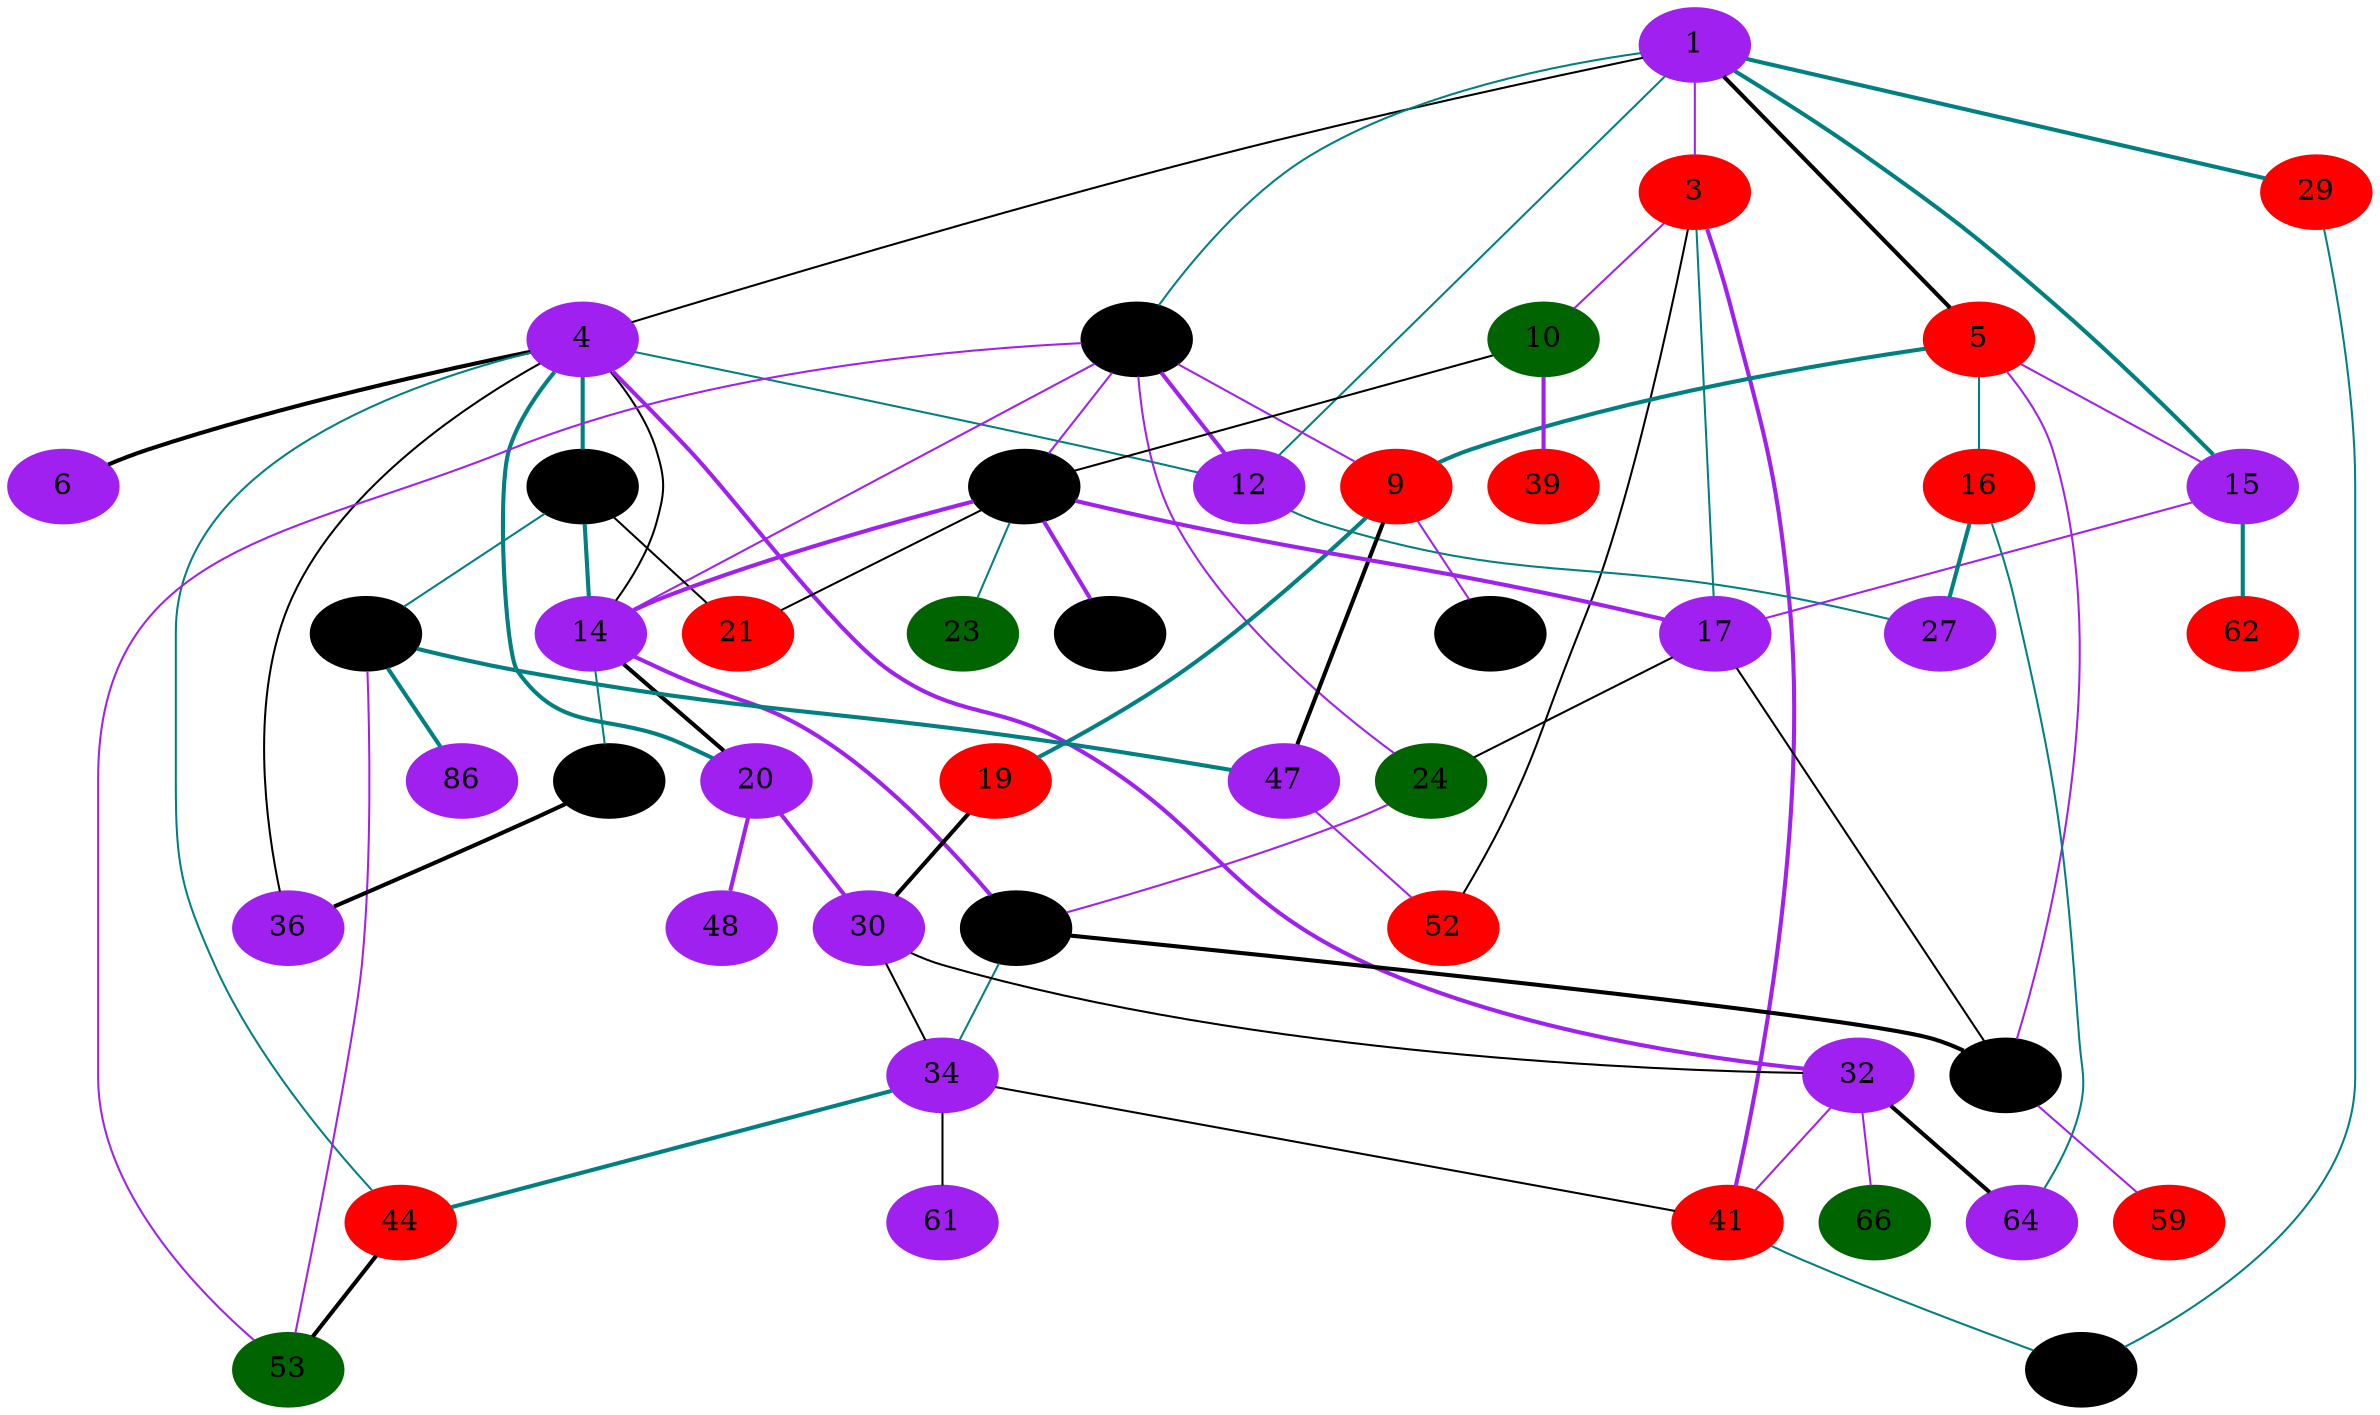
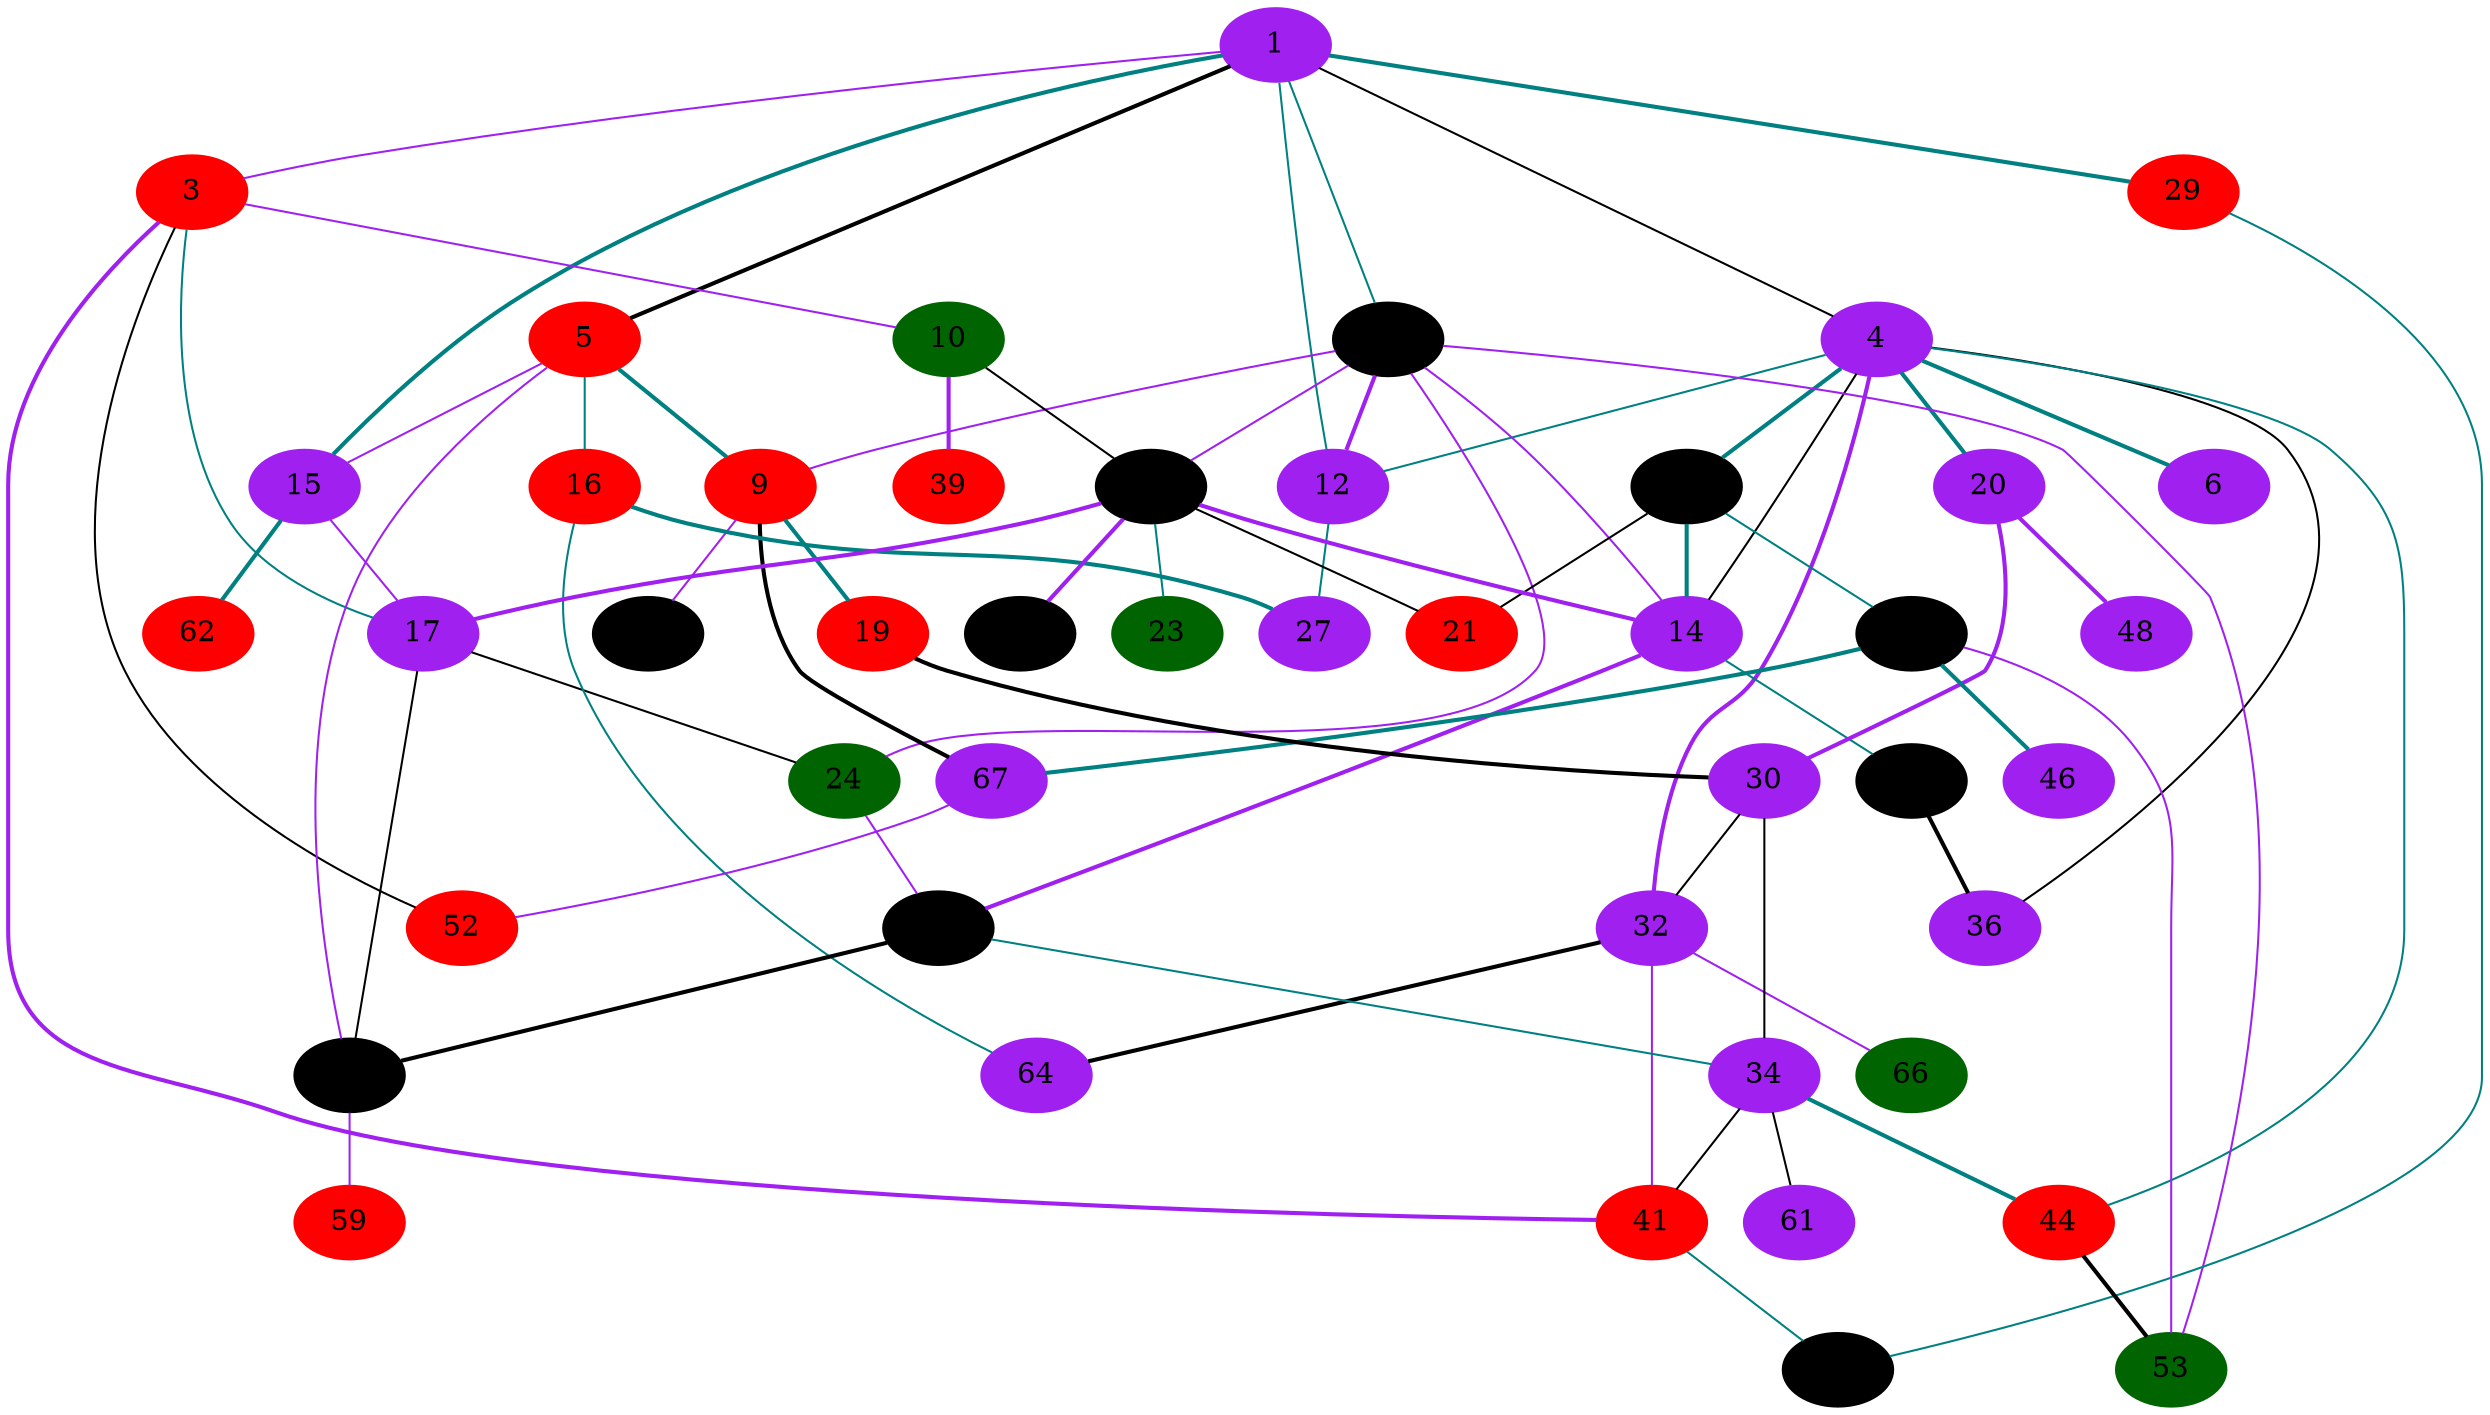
(317, 401) -> (2046, 413)
(676, 710) -> none
(462, 781) -> (2059, 781)
(1284, 781) -> (992, 781)
